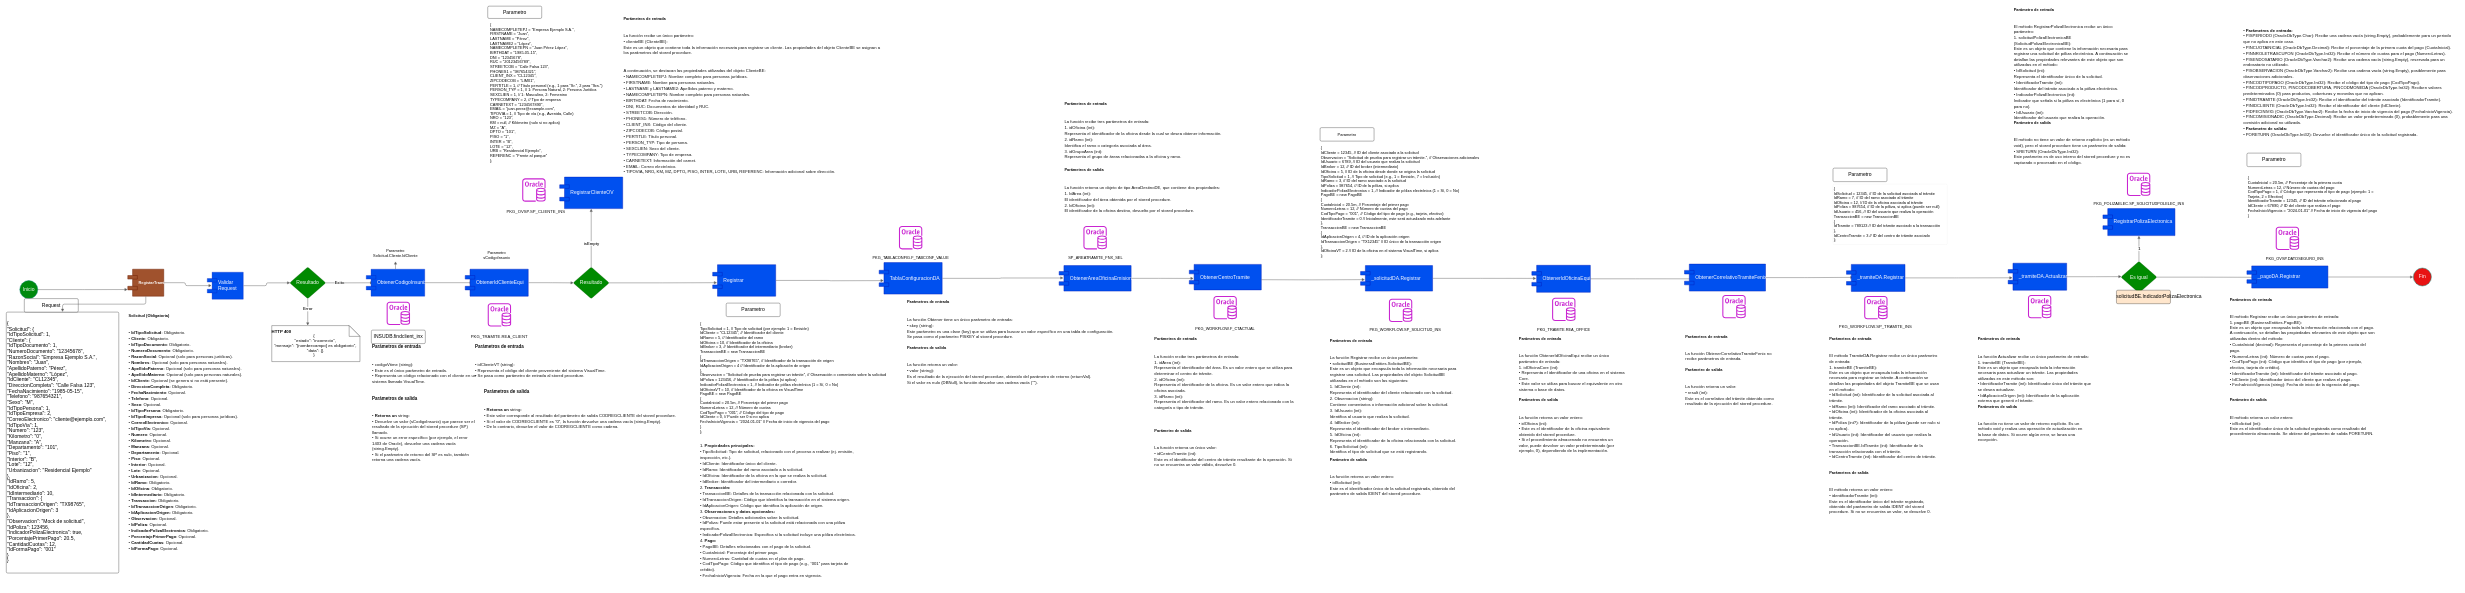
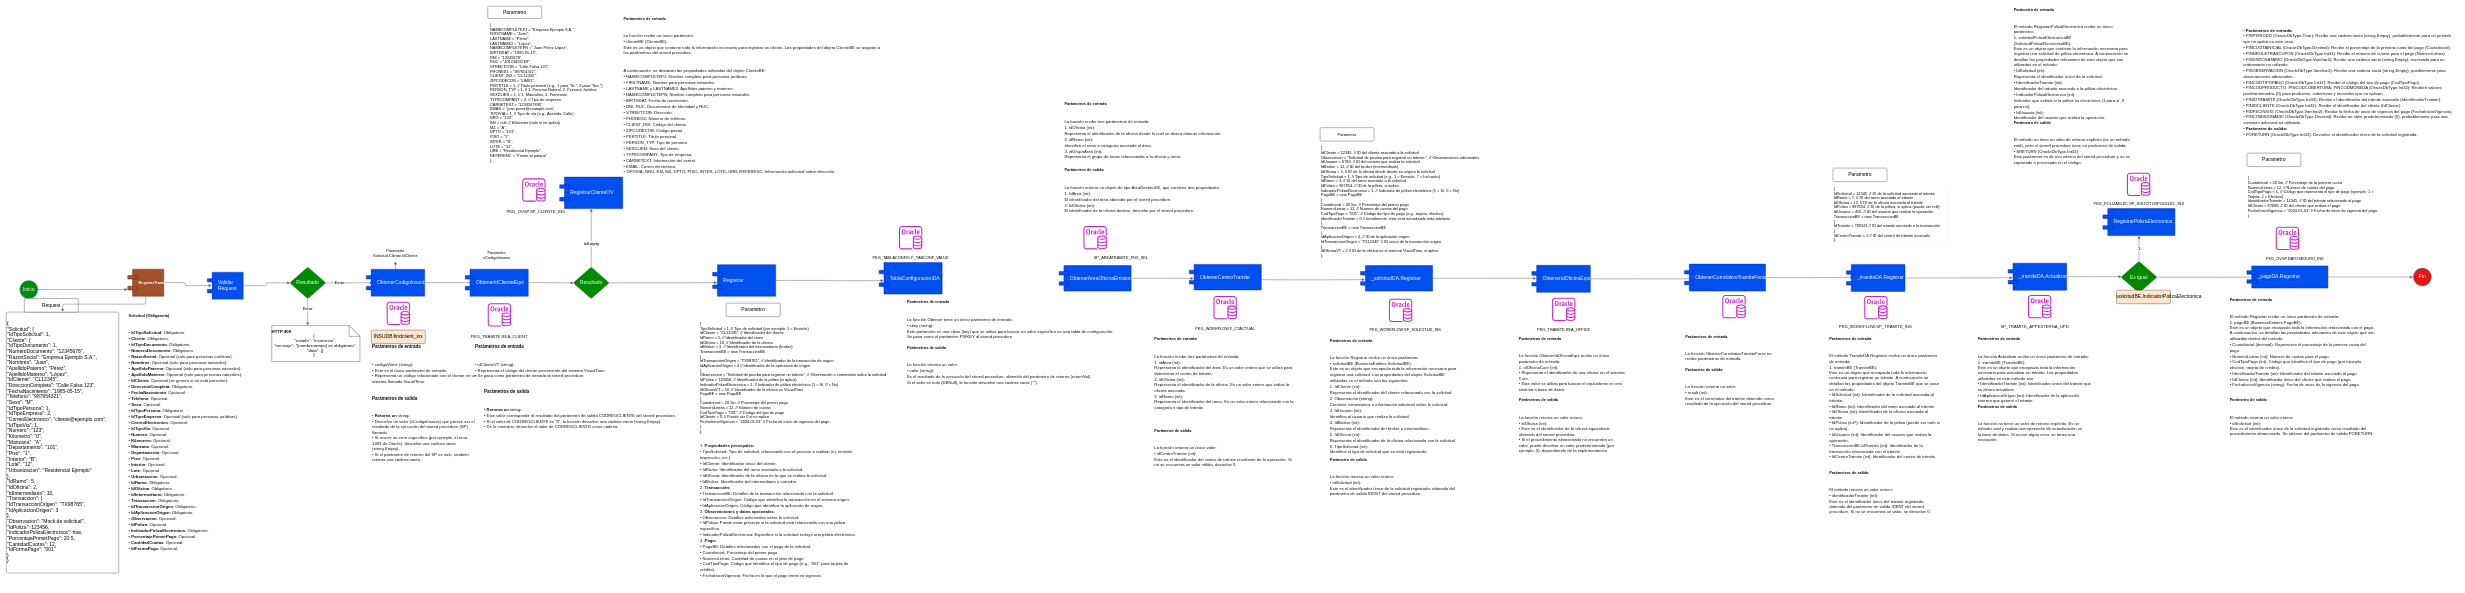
(1096, 257) -> (1121, 257)
(1059, 278) -> none
none -> (2038, 327)
(398, 337) -> (398, 337)
